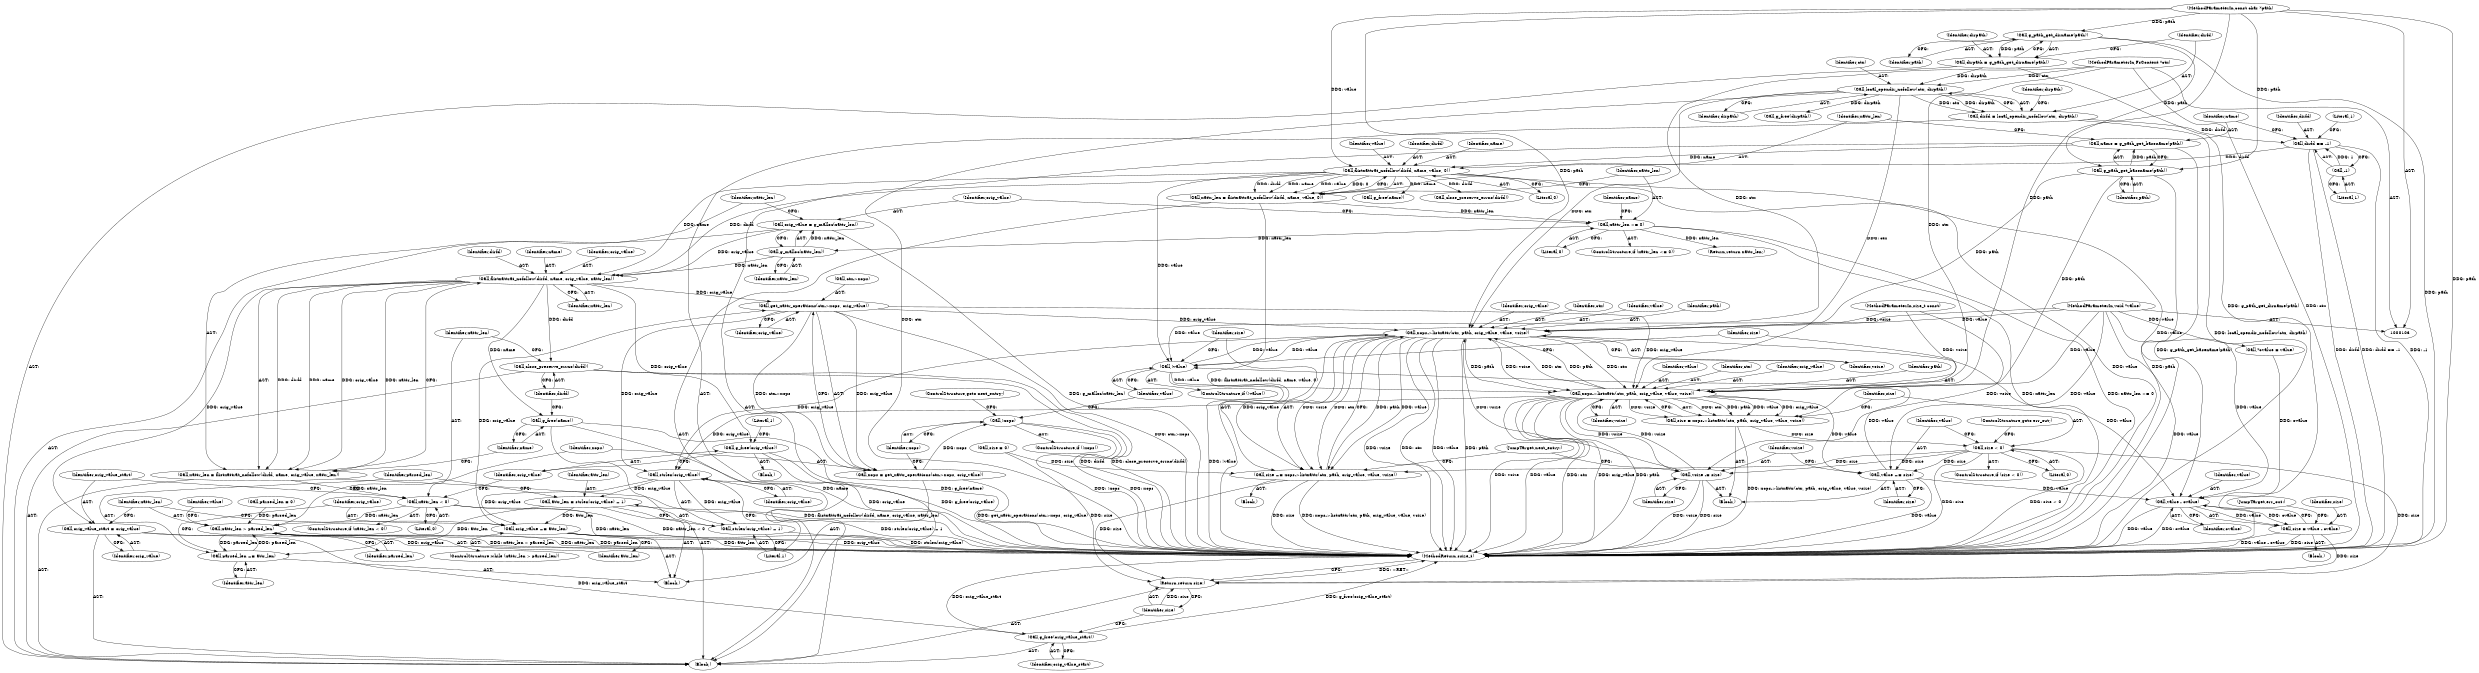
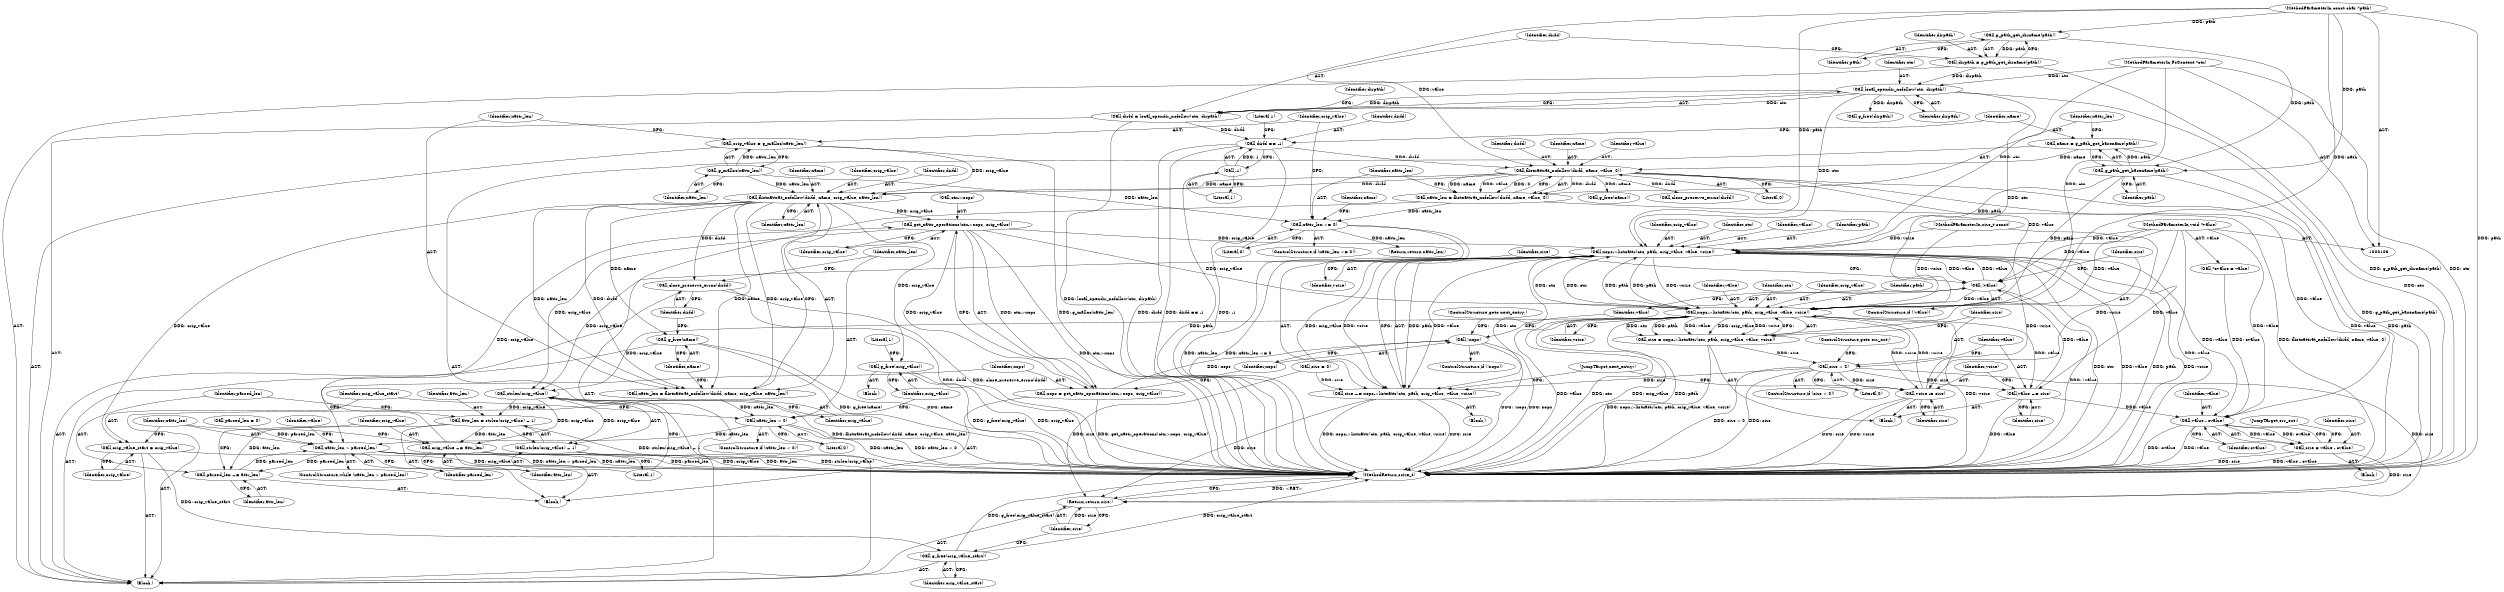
(1213, 238) -> (1037, 194)
(2161, 320) -> (2207, 238)
(2435, 509) -> (1159, 368)
